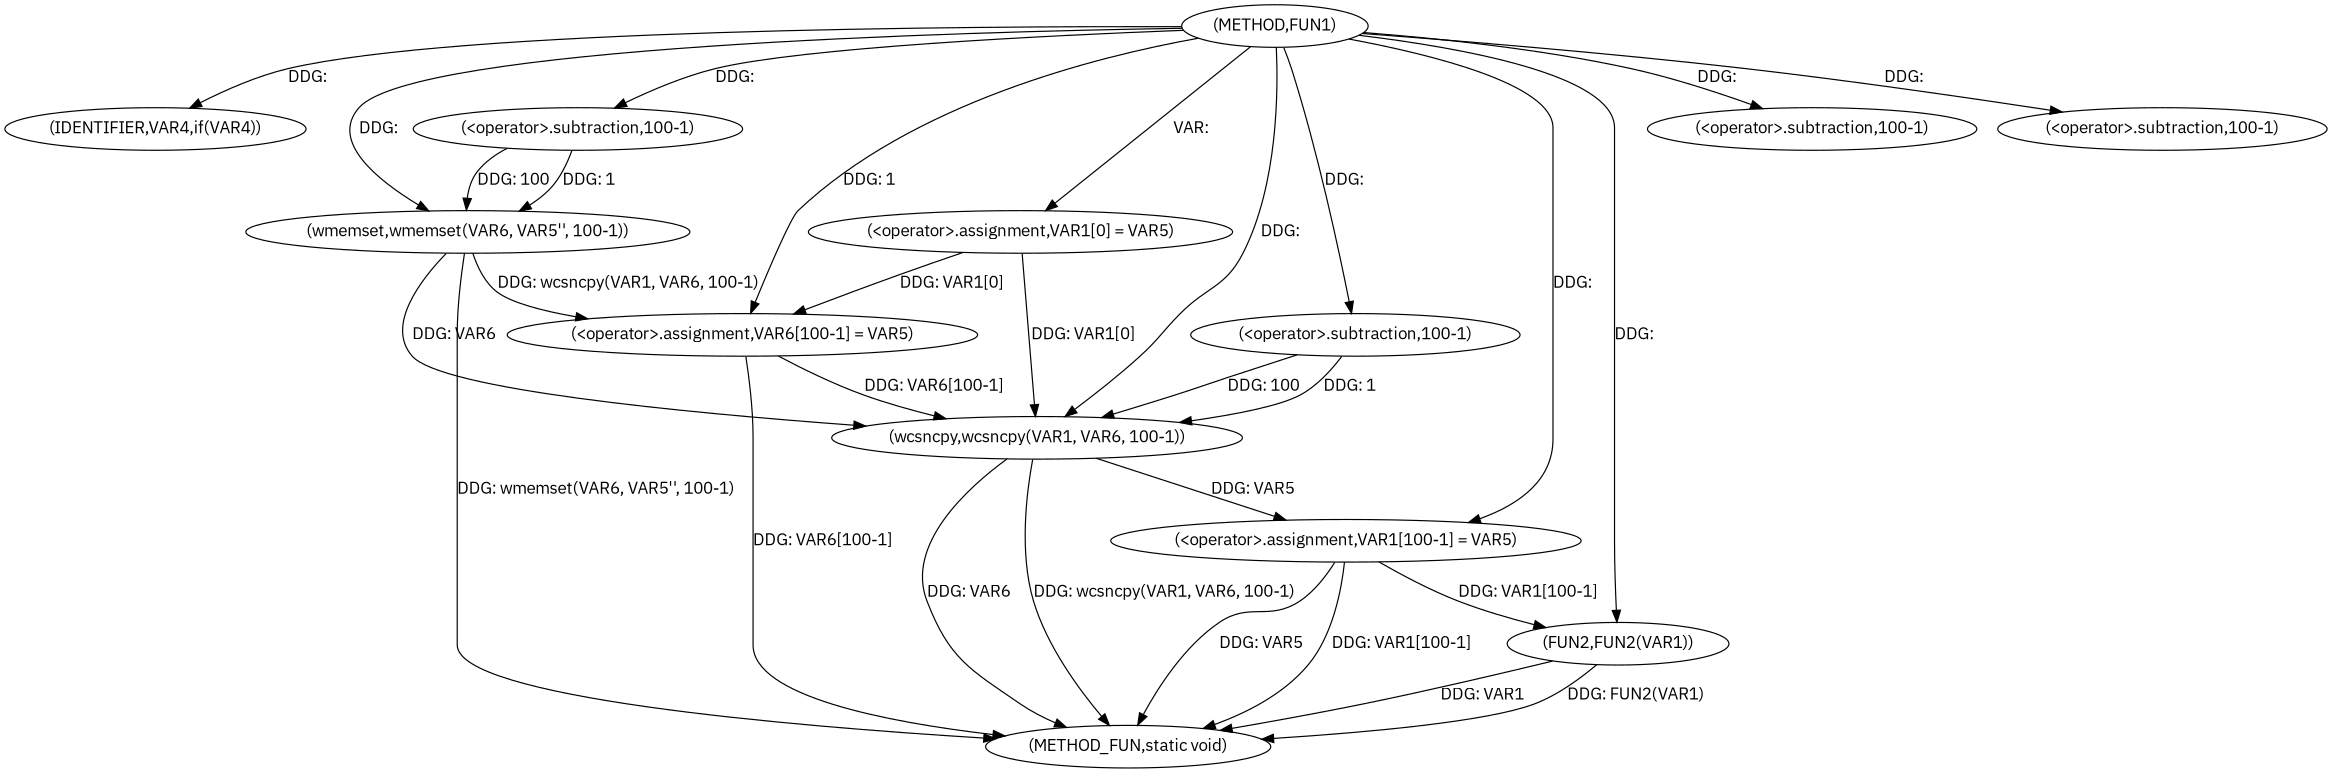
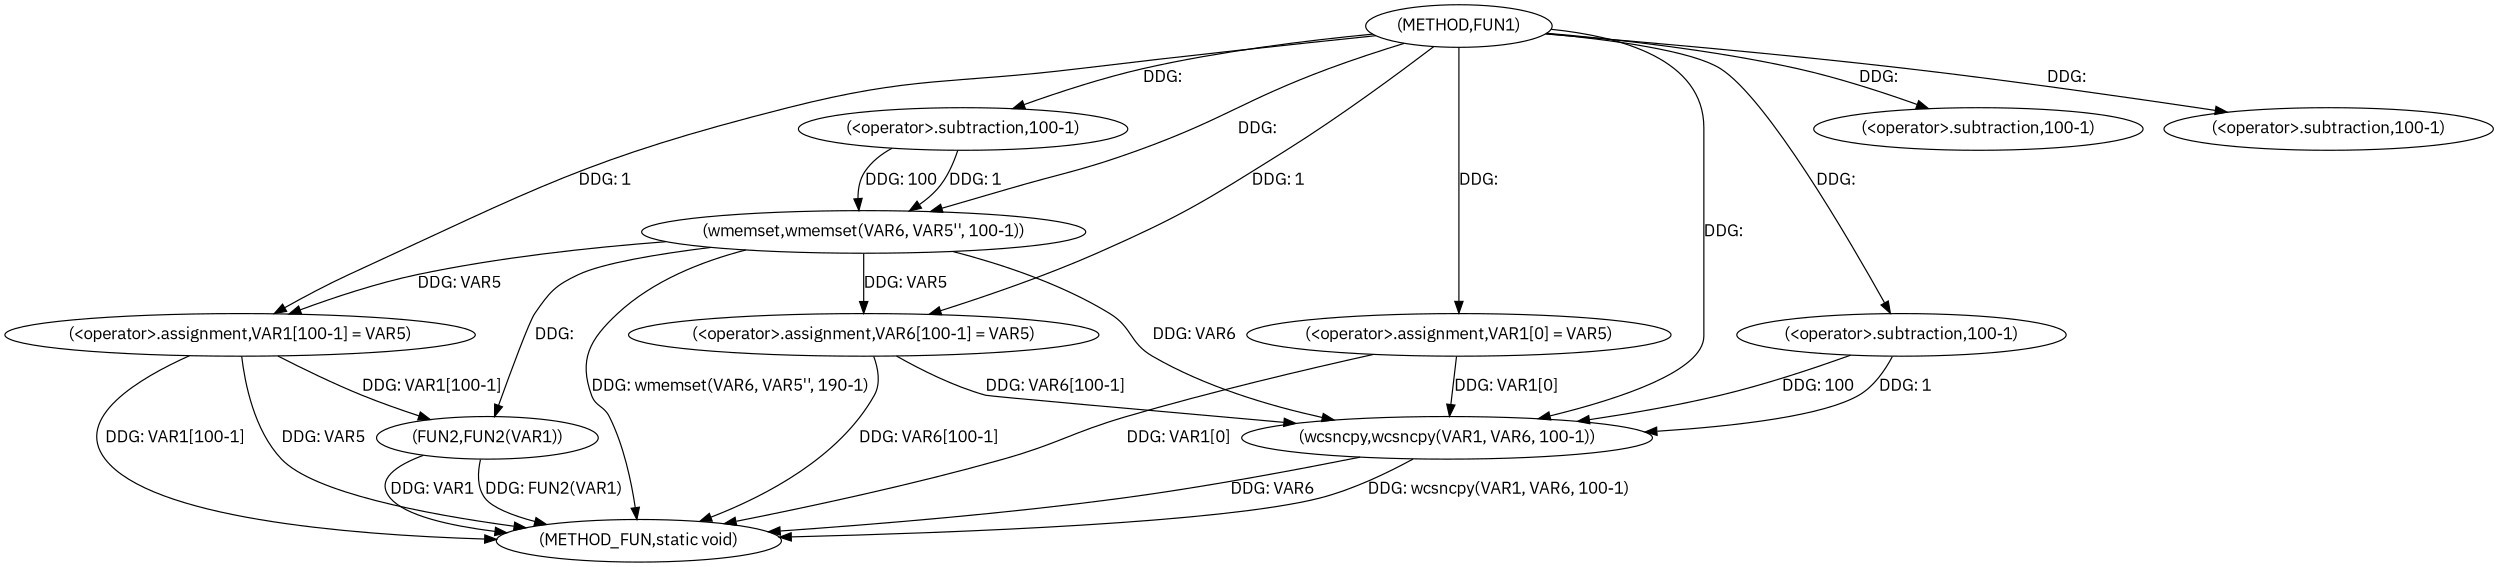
(155, 129) -> none
(1193, 129) -> (1481, 180)
(1615, 227) -> (568, 280)
(884, 280) -> (1056, 442)
(628, 283) -> (906, 283)
(1575, 283) -> (605, 180)
(1185, 487) -> (480, 263)
(596, 489) -> (731, 386)
